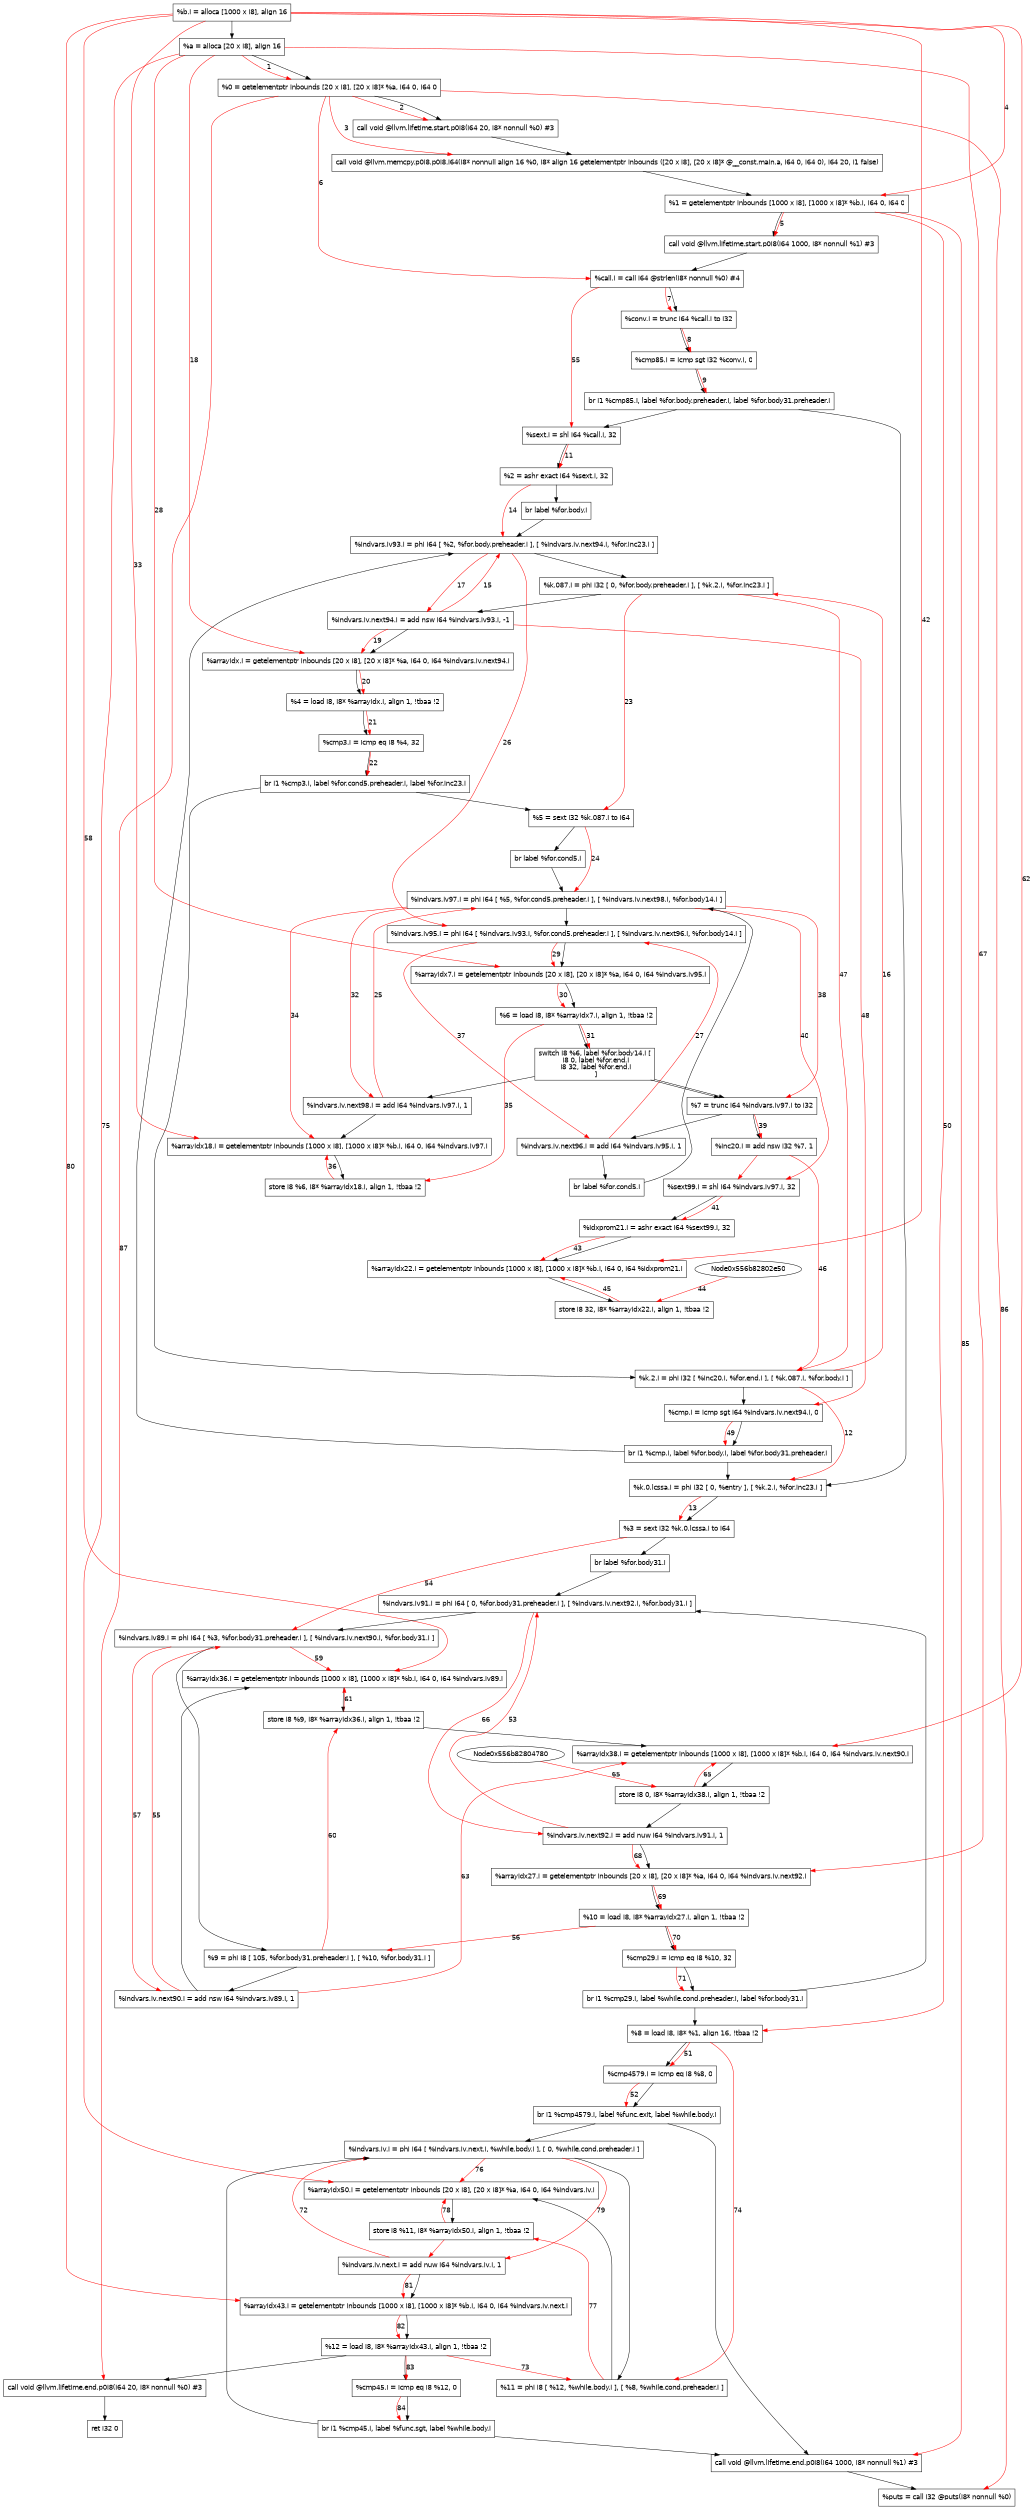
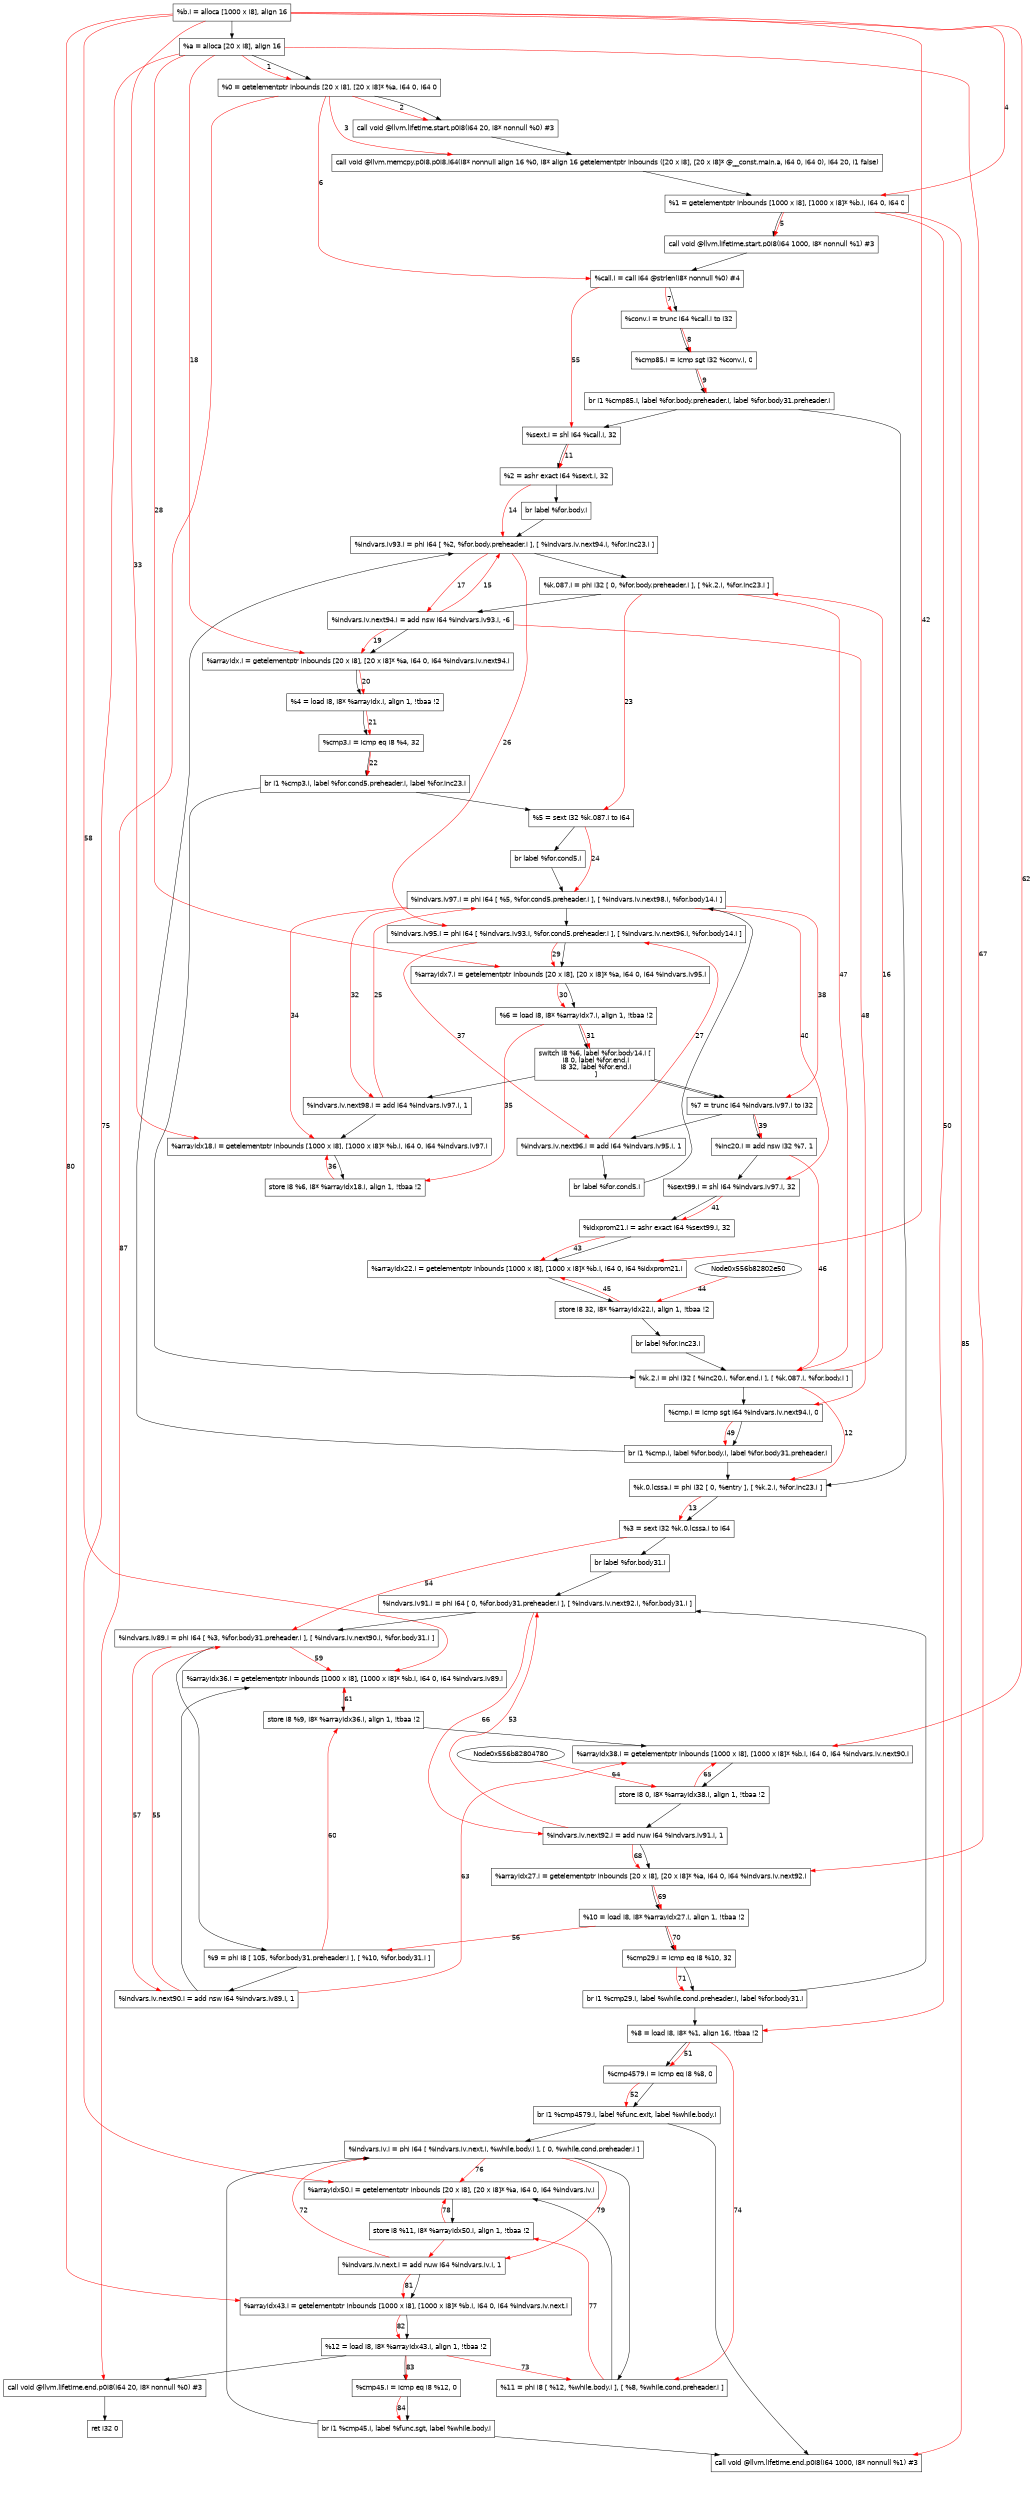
(421, 620) -> (421, 620)
(749, 1165) -> (749, 1165)
none -> (668, 1344)
(616, 1775) -> (616, 1775)
(947, 2498) -> none
